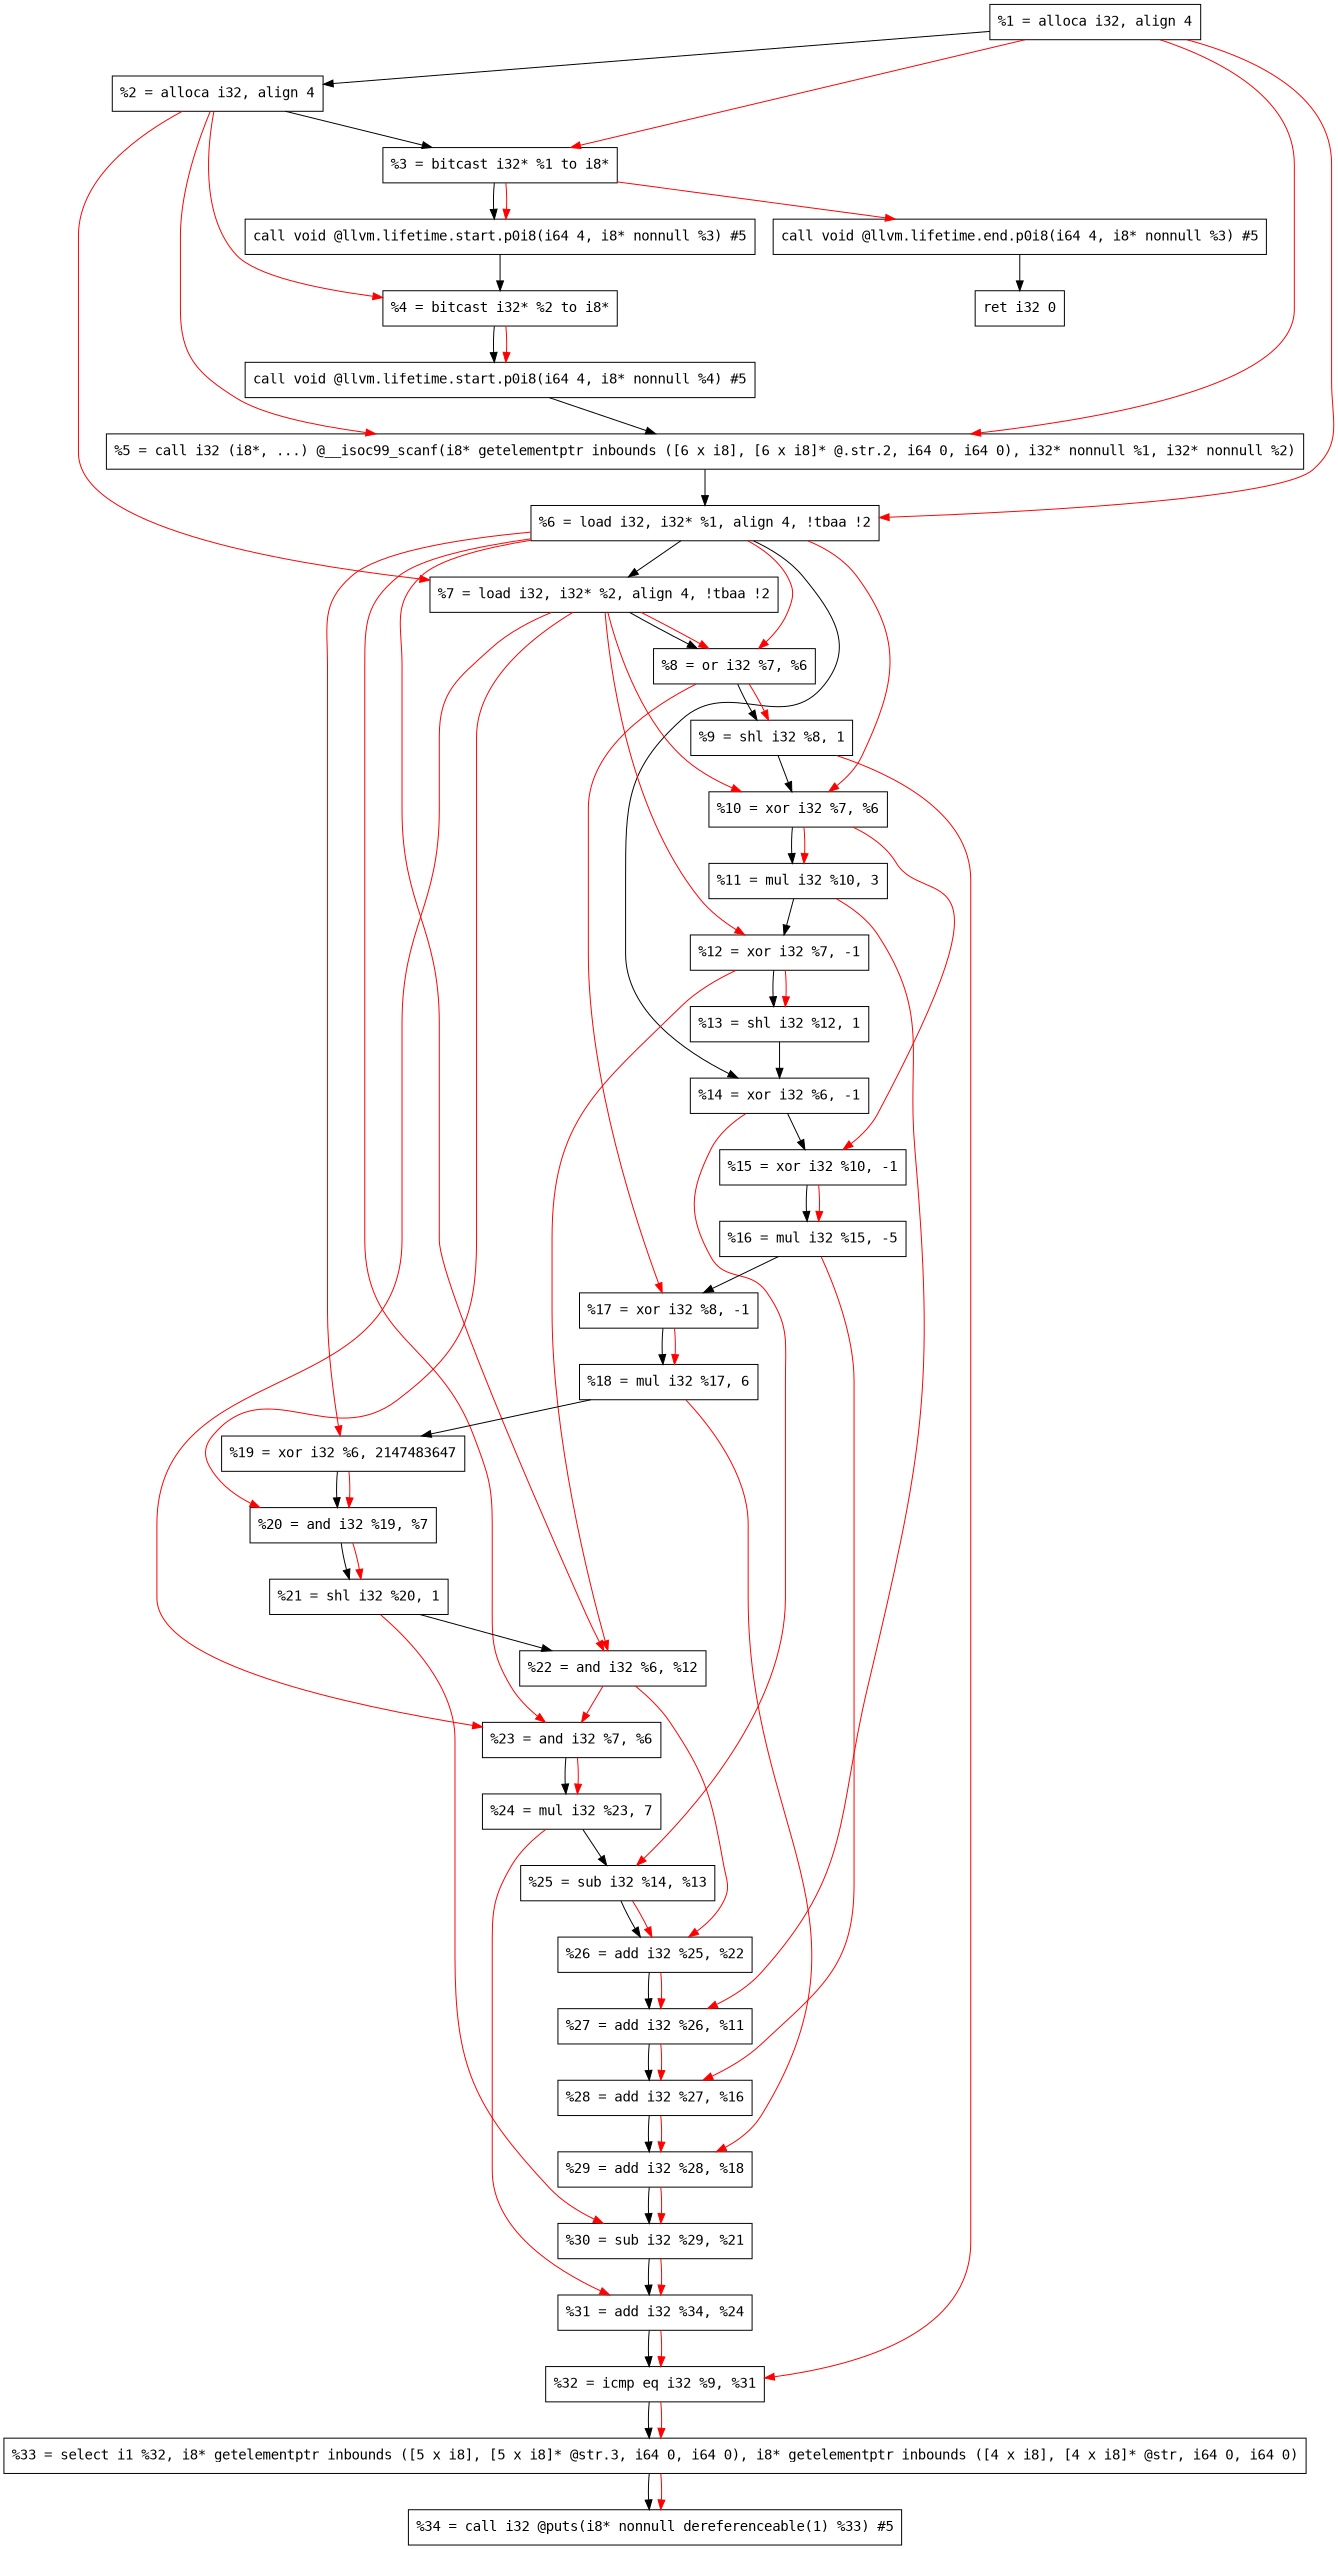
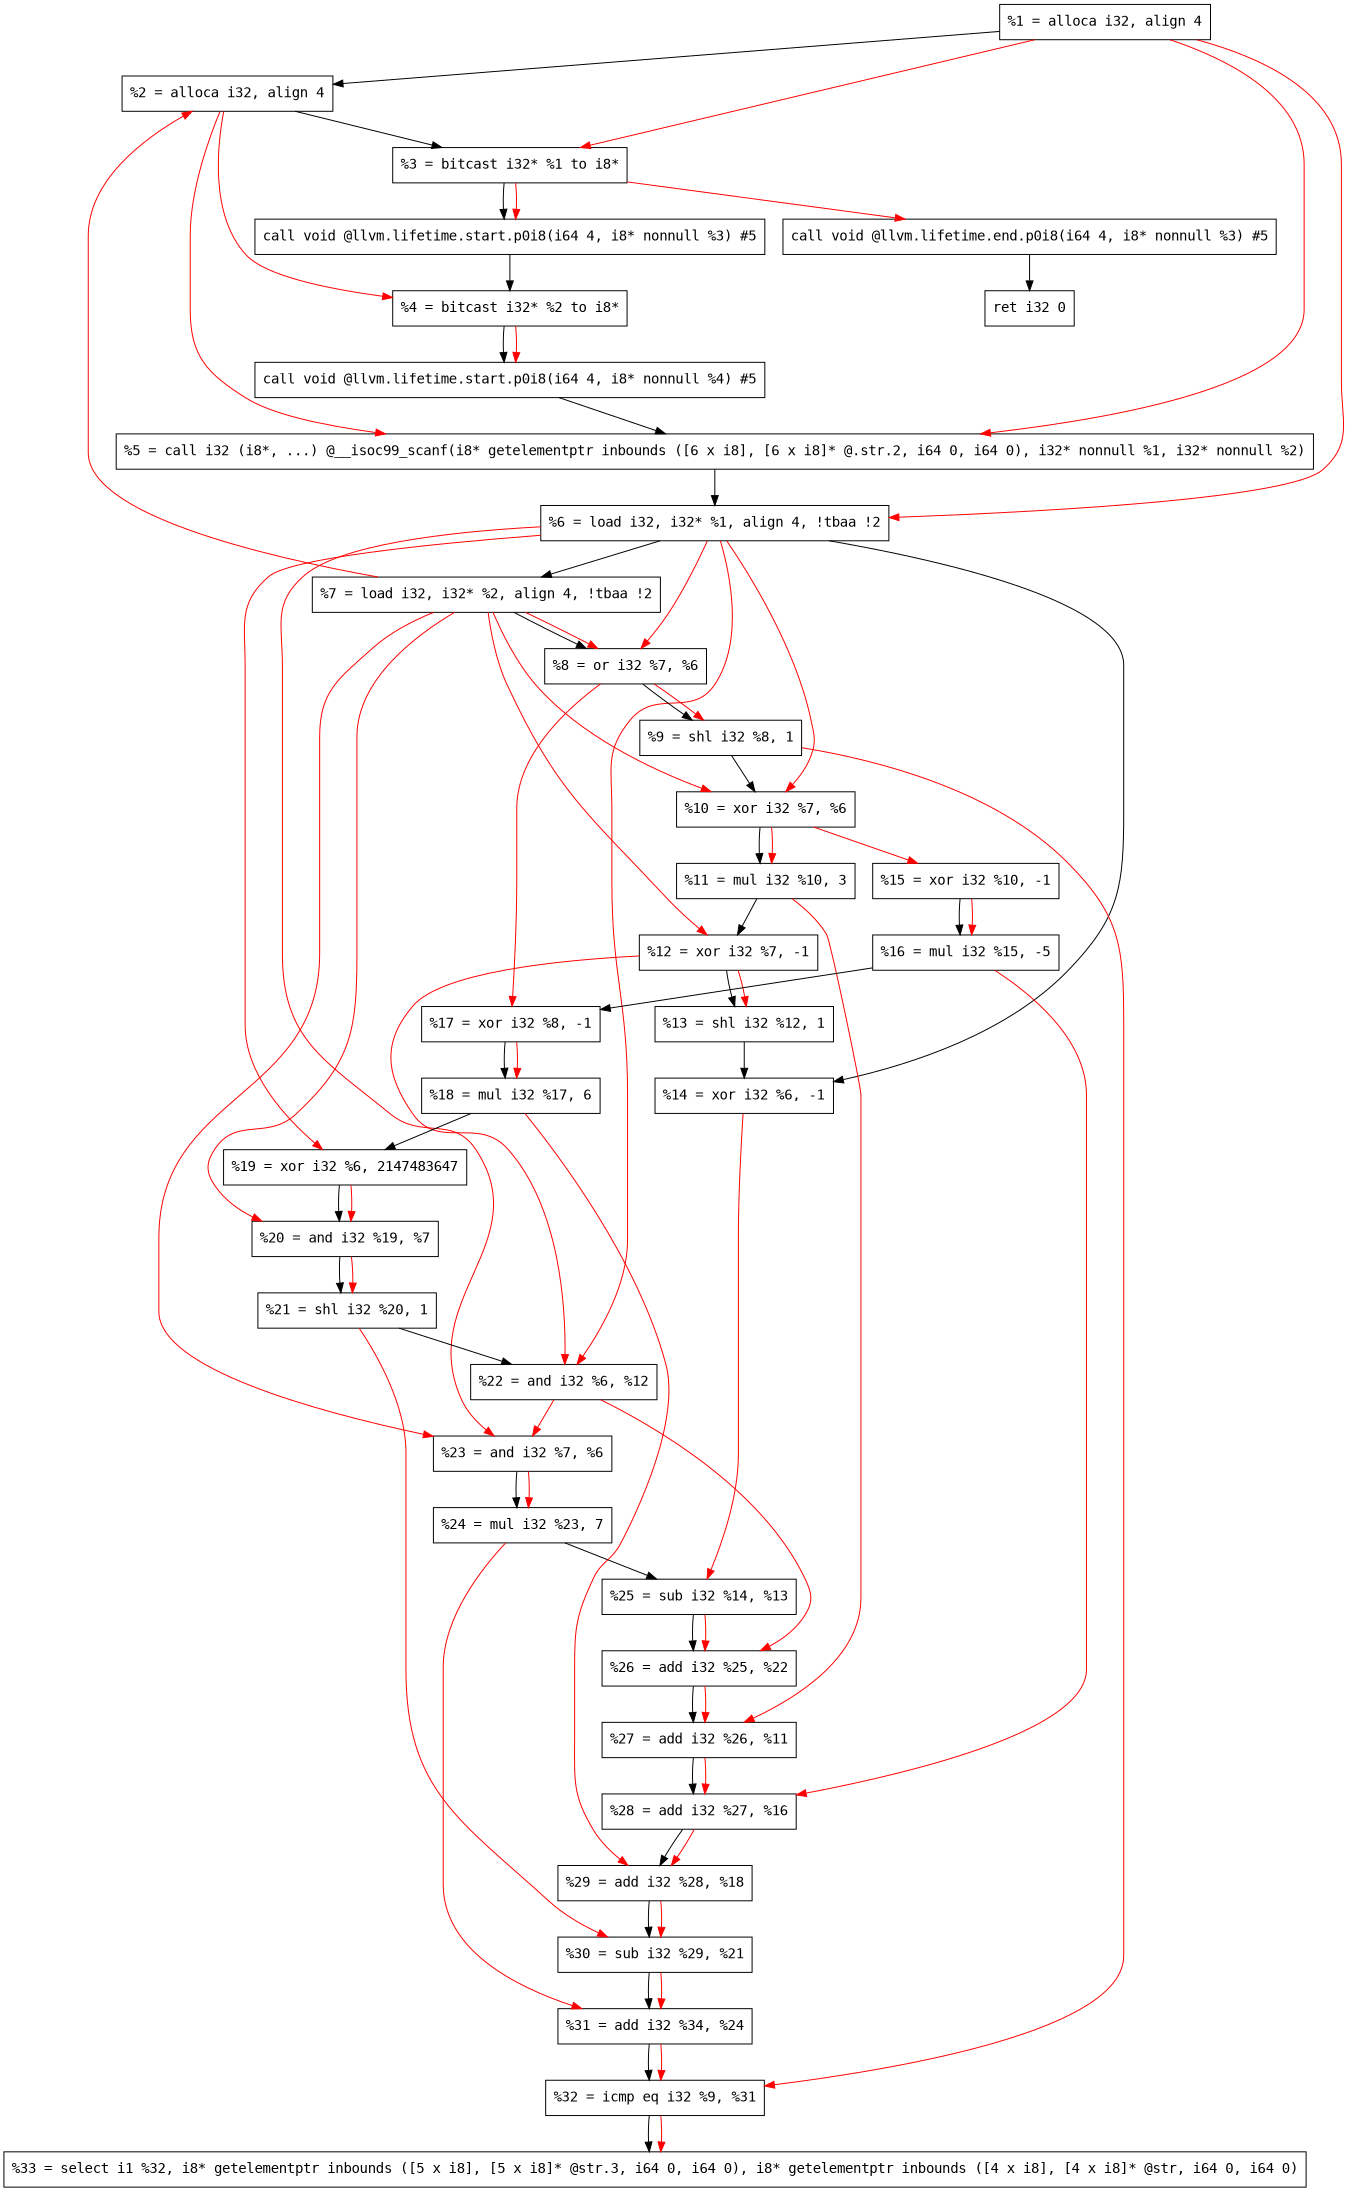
(78, 450) -> (88, 428)
(794, 1127) -> none
(655, 2527) -> none
